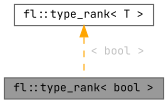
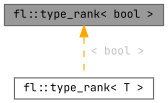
(84, 57) -> (84, 57)
